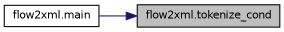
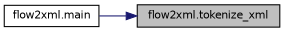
(209, 16) -> (209, 16)
